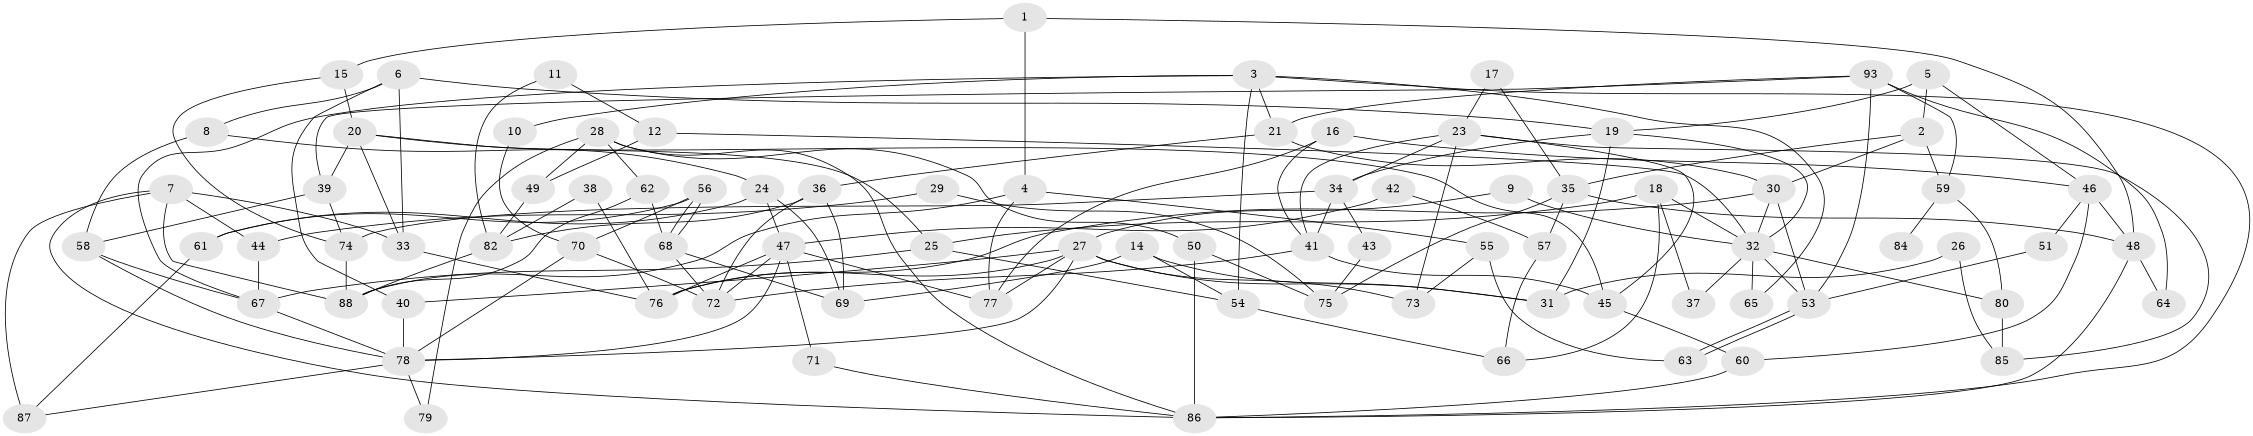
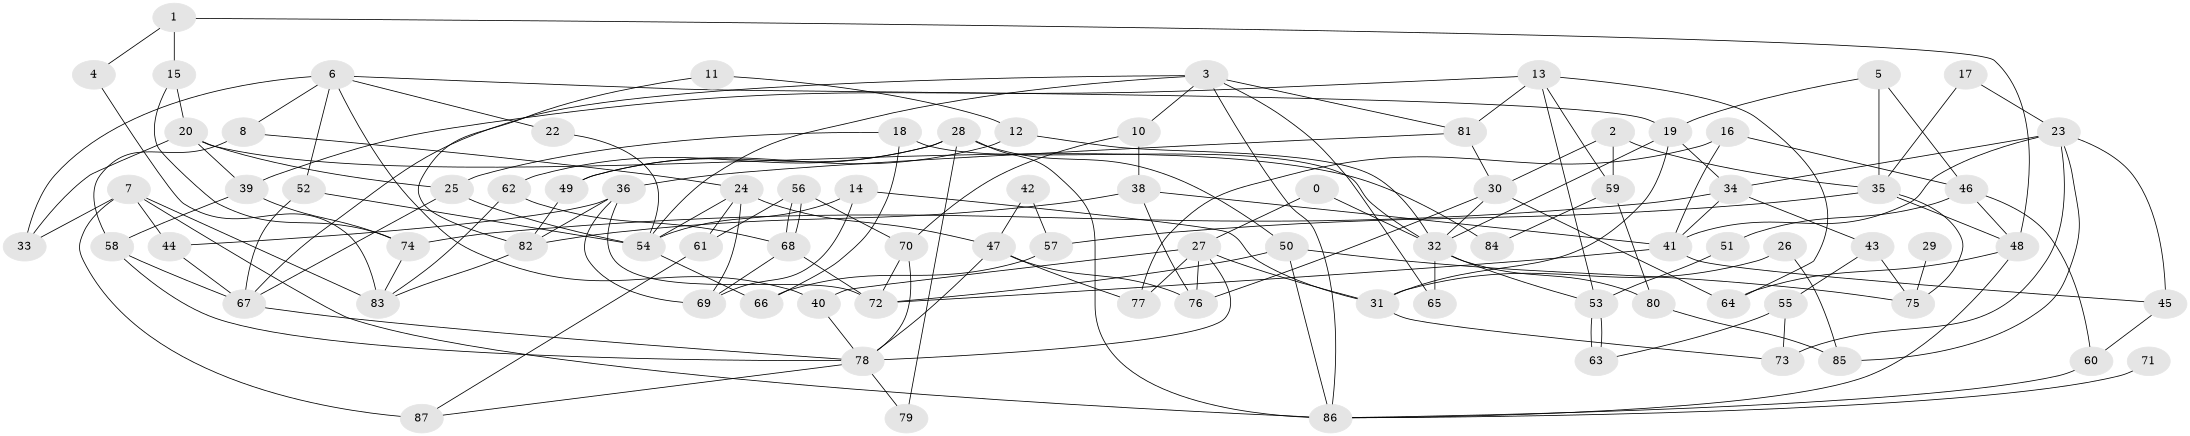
(1871, 75) -> (1539, 75)
(1925, 108) -> (1879, 132)
none -> (553, 132)
(1276, 132) -> (1465, 132)
(1014, 148) -> (846, 158)
none -> (1139, 161)
none -> (304, 189)
(1511, 189) -> (1317, 189)
none -> (1343, 212)
(726, 213) -> (400, 230)
none -> (699, 214)
(1267, 216) -> (1821, 281)
(992, 243) -> none
(1791, 247) -> (1612, 247)
(755, 270) -> (1064, 284)
(1244, 280) -> (1577, 340)
(557, 282) -> none
(346, 304) -> (378, 304)
(799, 304) -> none
(1694, 304) -> none
